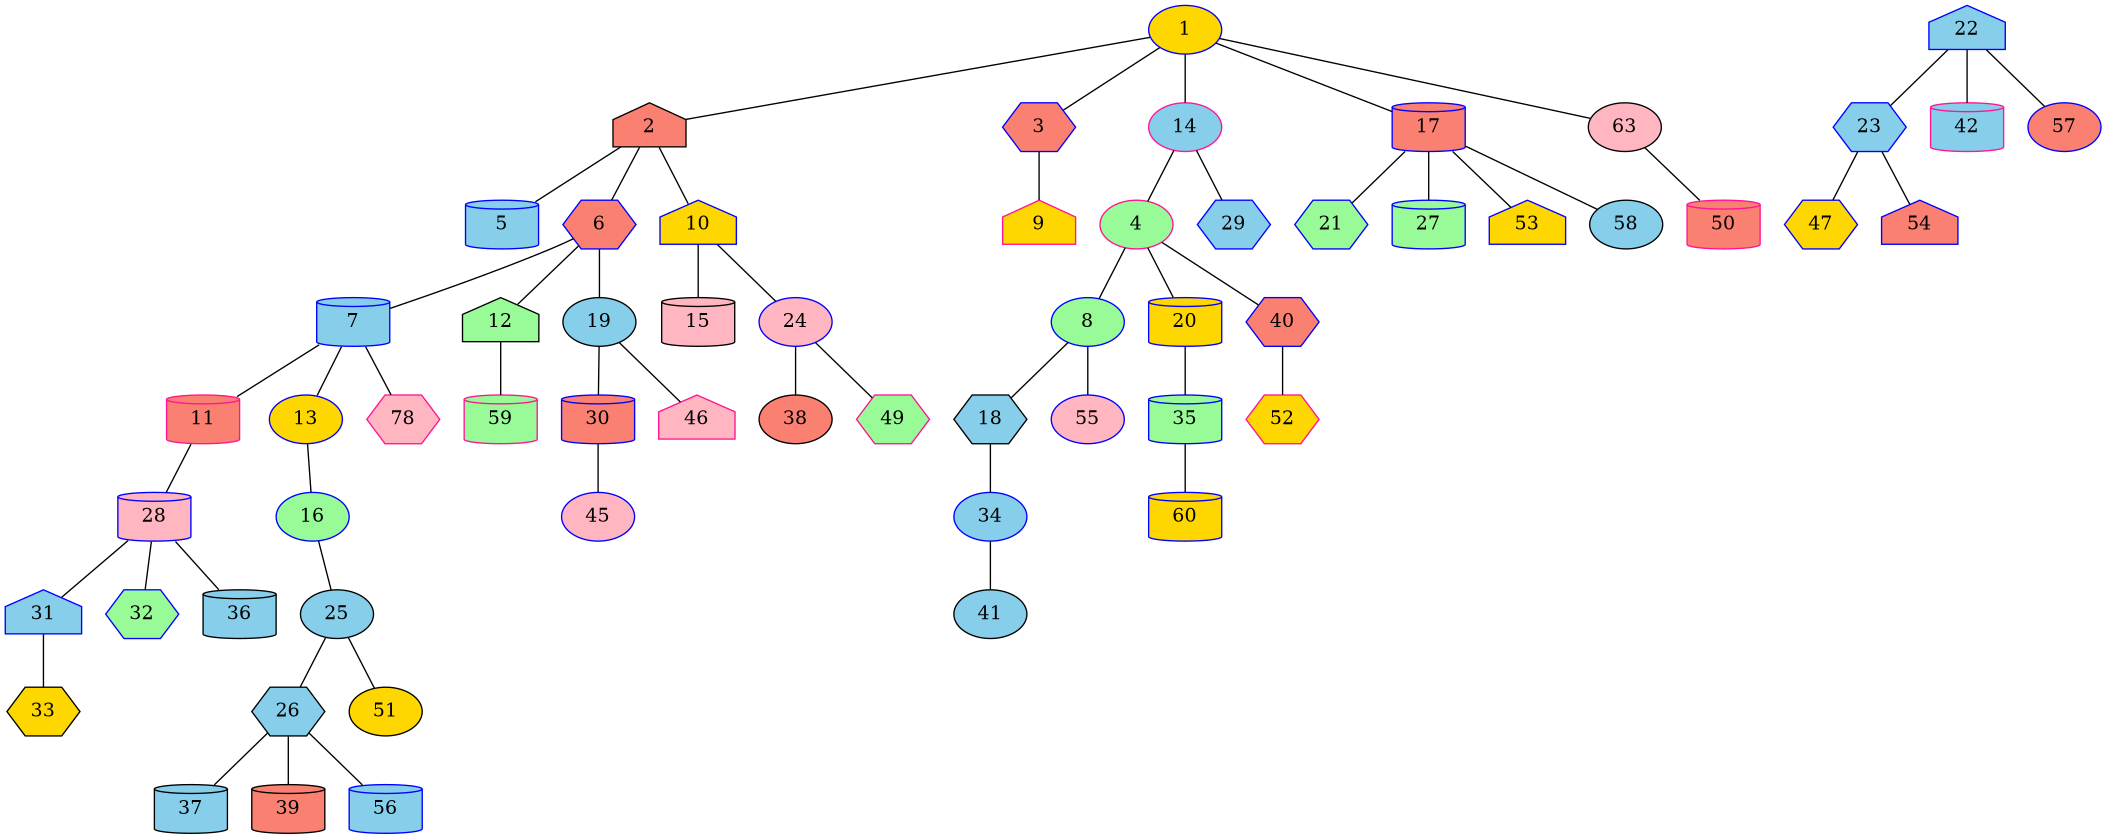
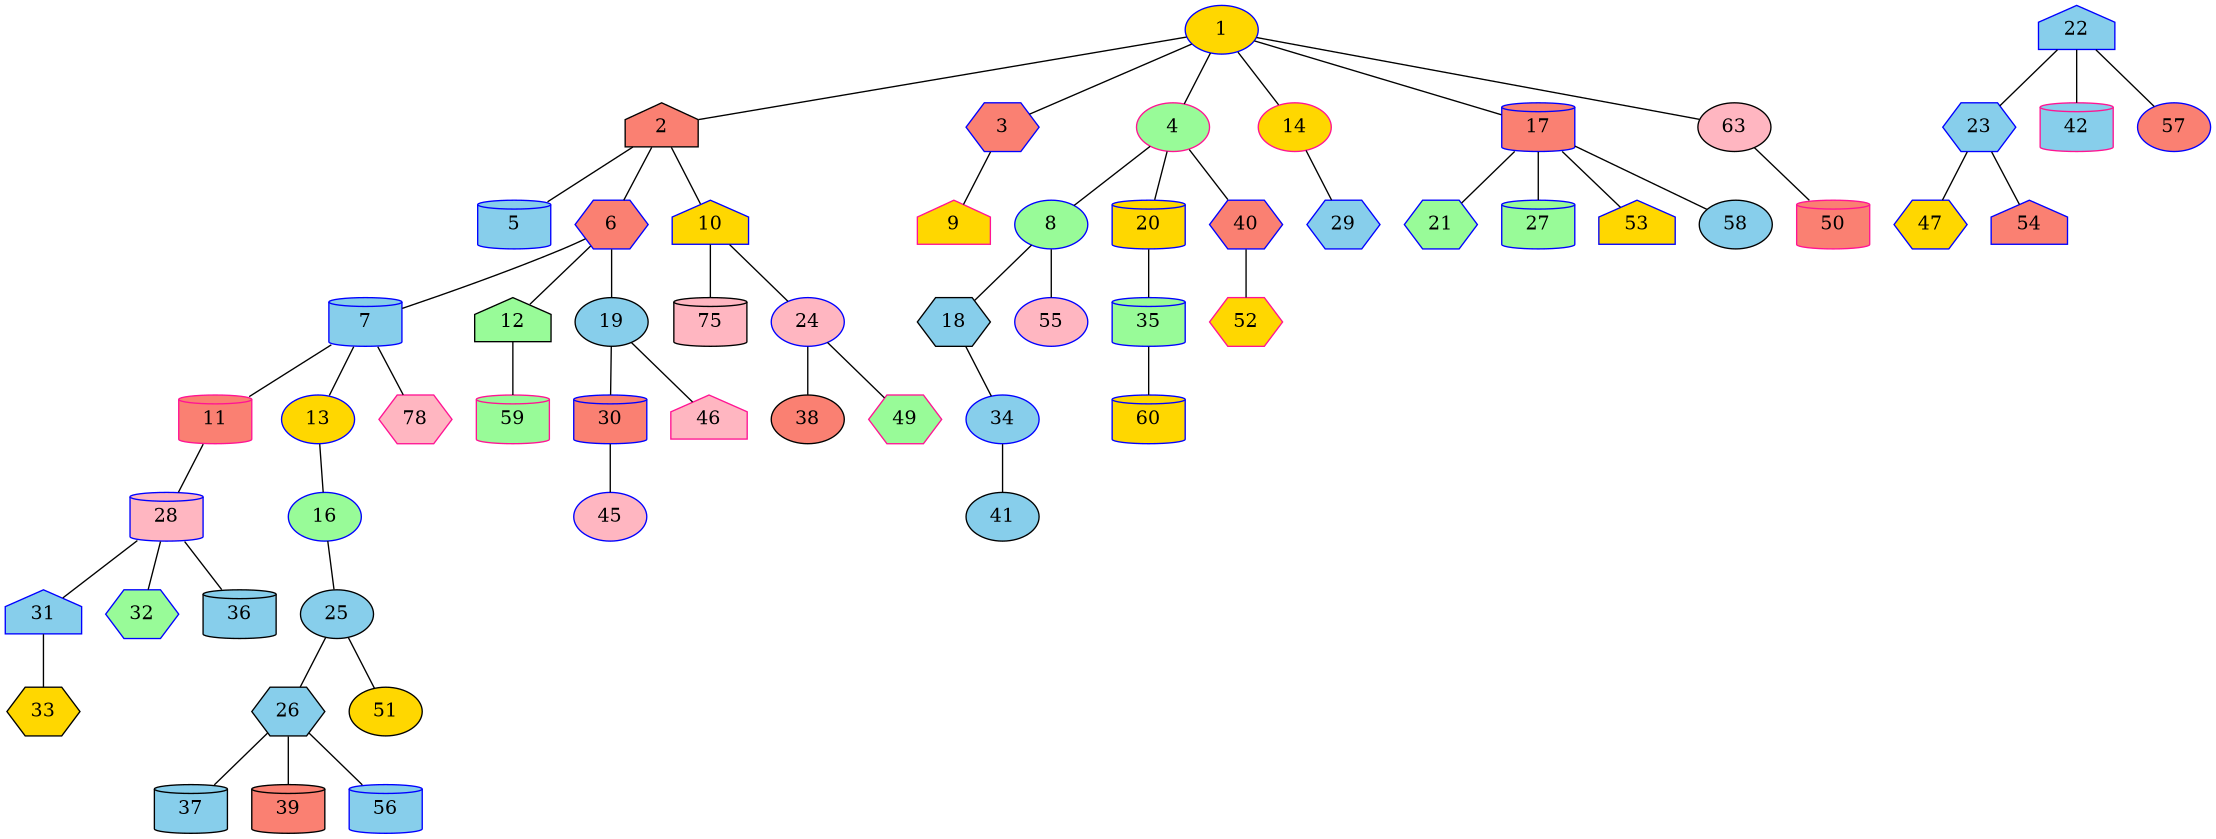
(1185, 127) -> (1295, 127)
(1161, 176) -> (1197, 79)
(698, 322) -> (710, 322)
